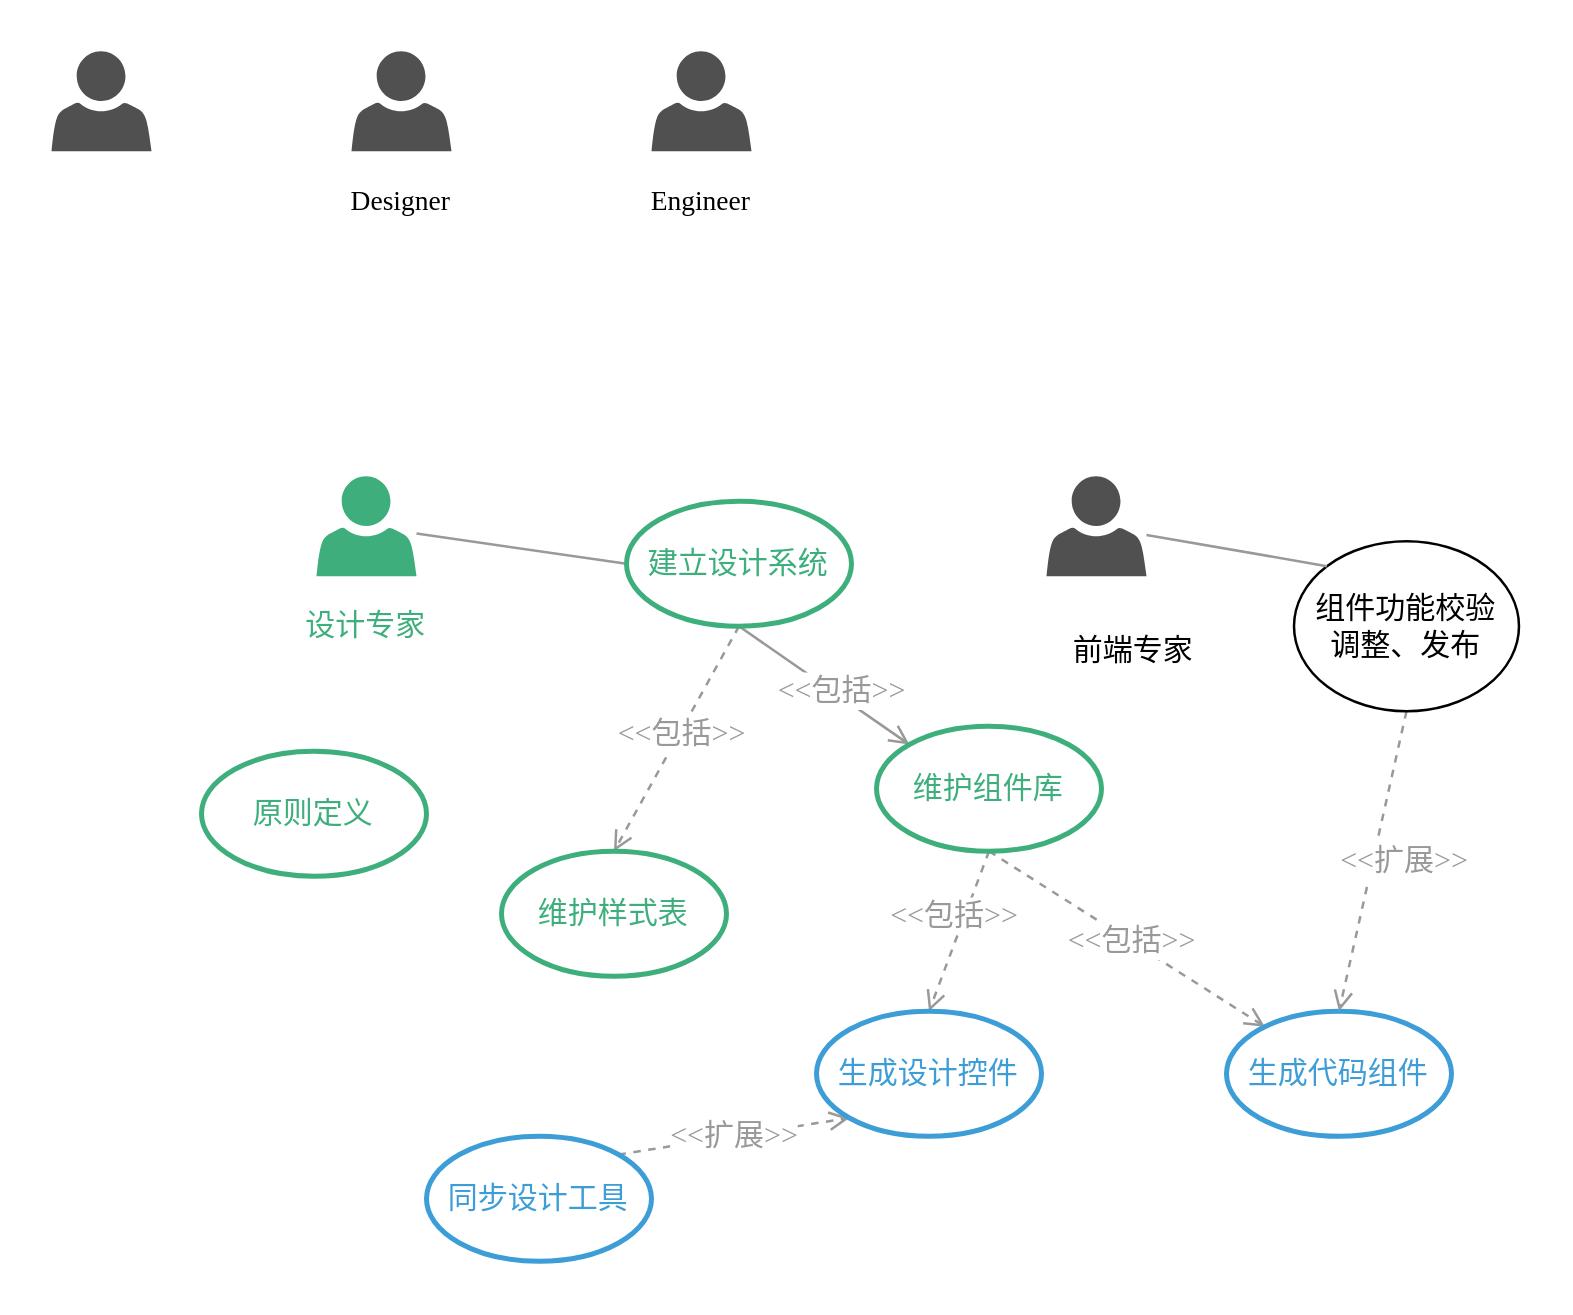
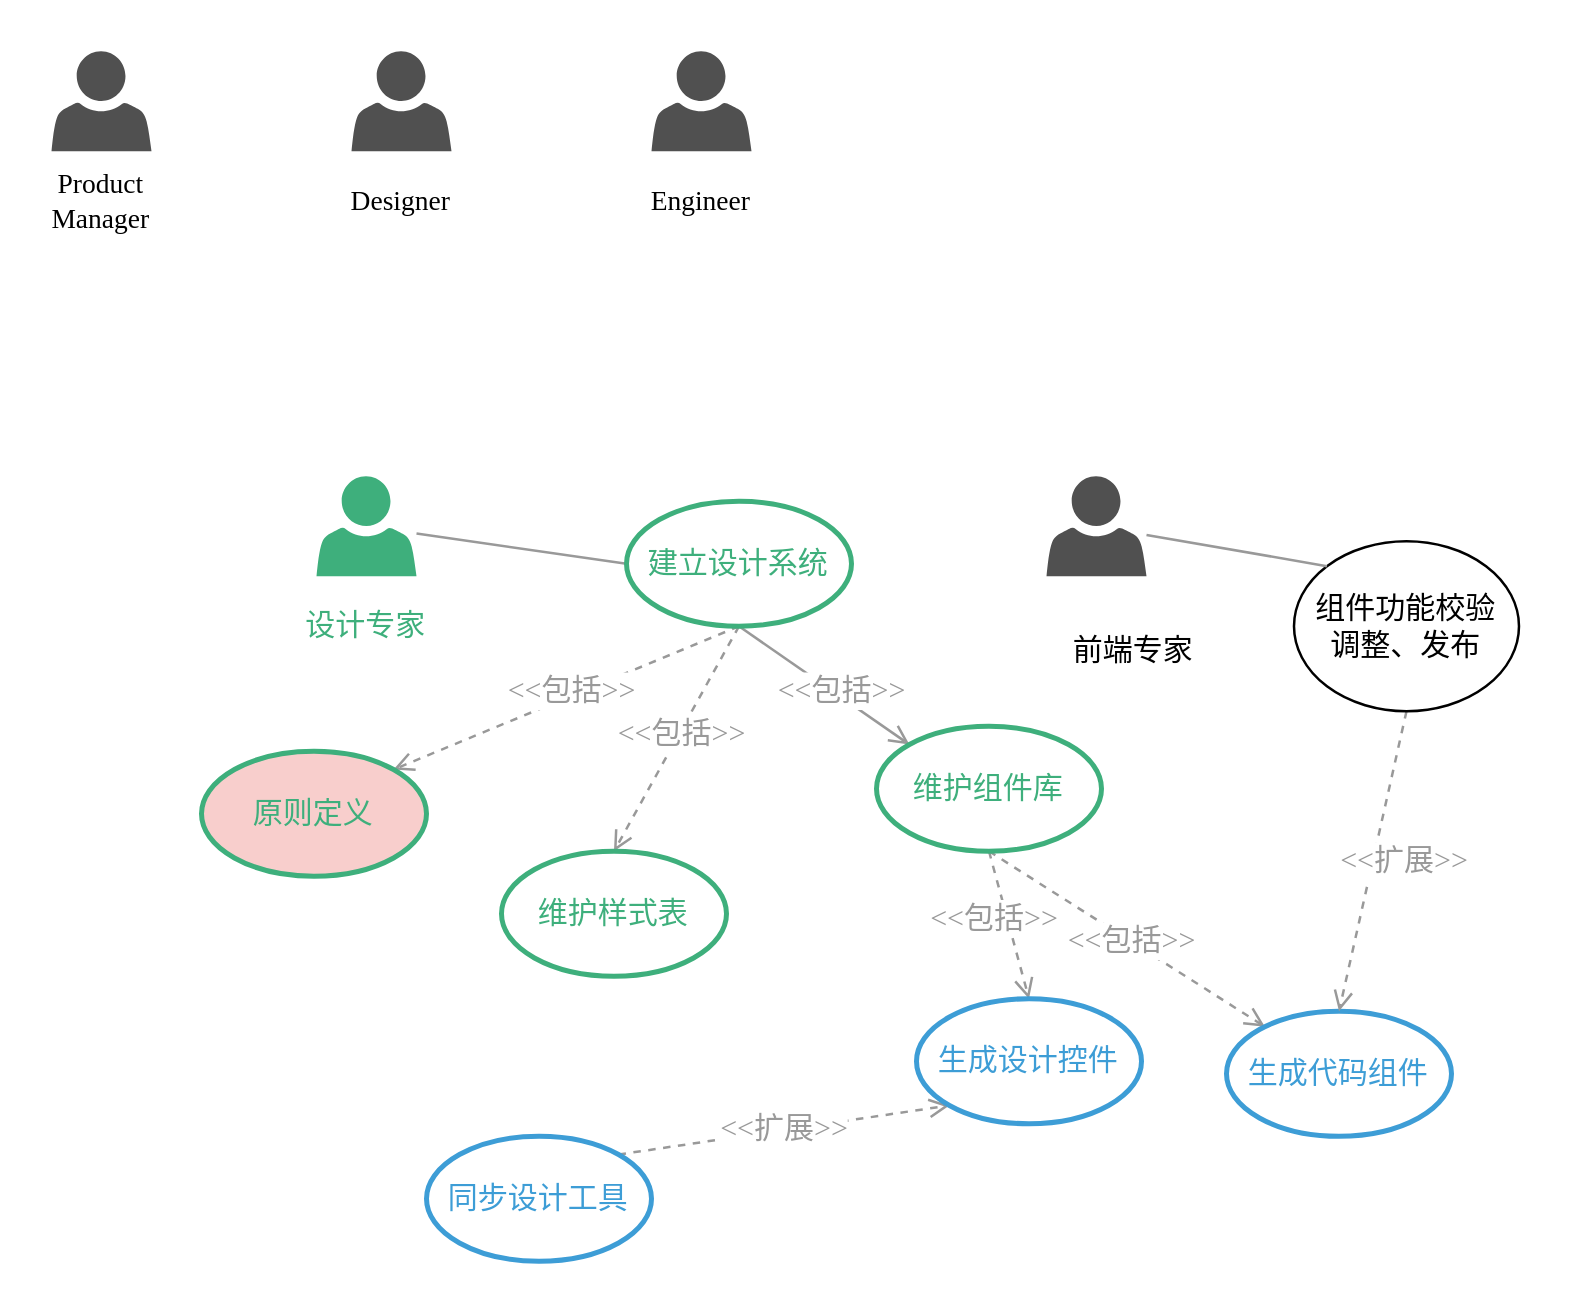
none -> (101, 201)
none -> (467, 739)
(314, 814) -> (314, 814)
(929, 1074) -> (1029, 1061)
